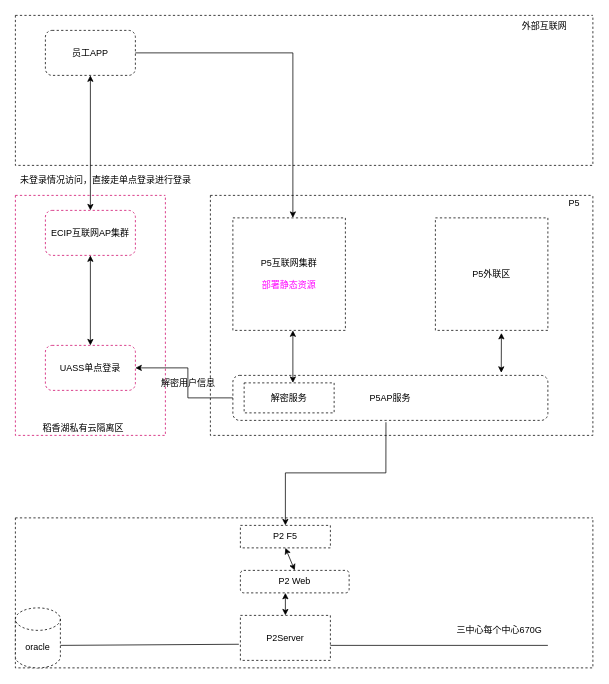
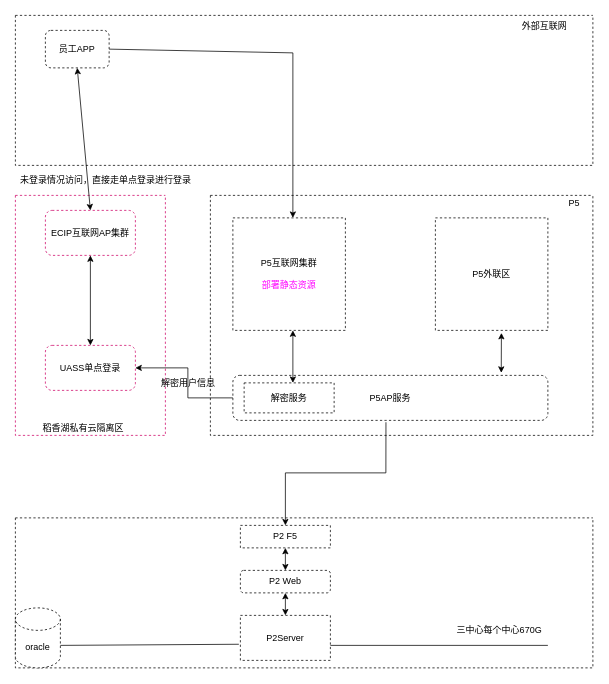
(90, 53) -> (77, 49)
(295, 582) -> (285, 582)
